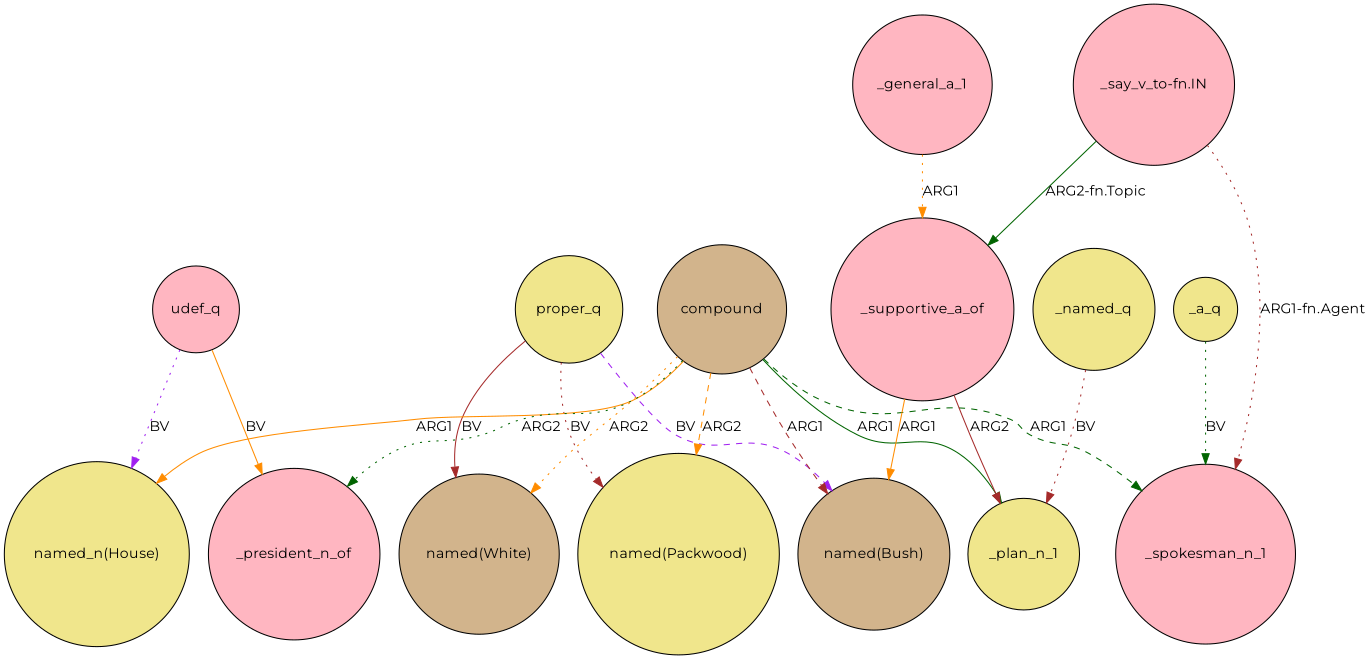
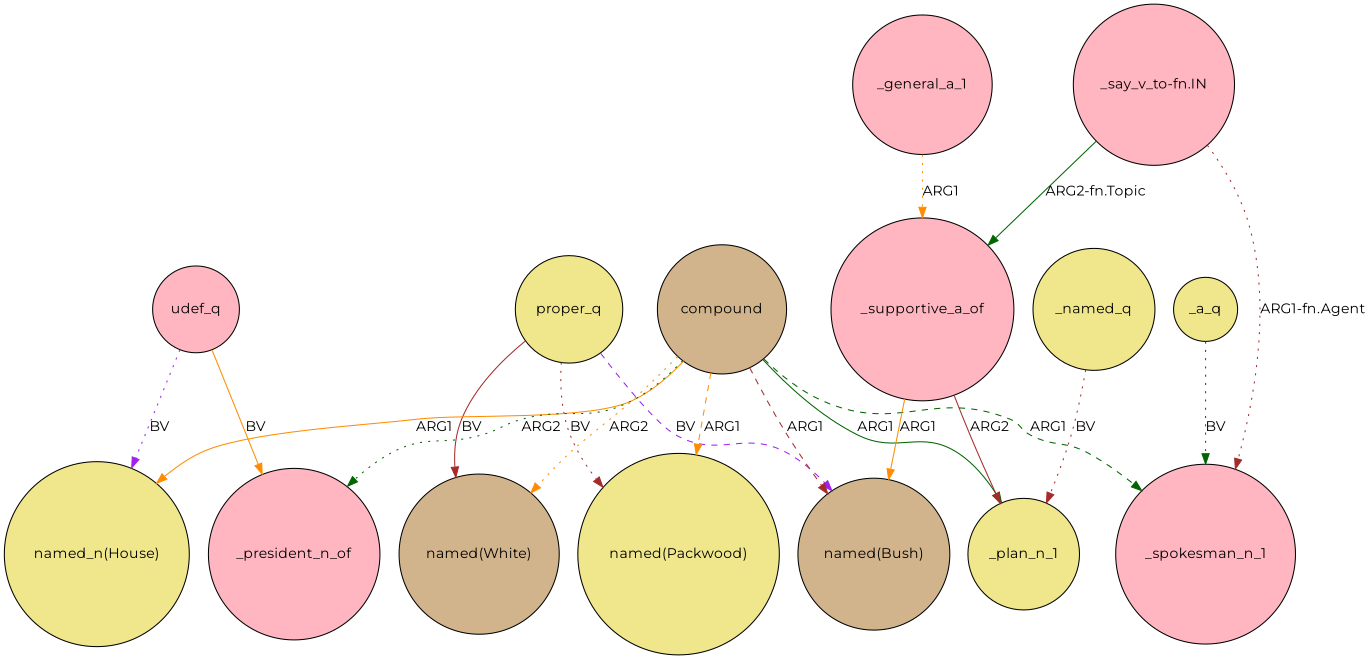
(722, 427) -> (722, 427)
